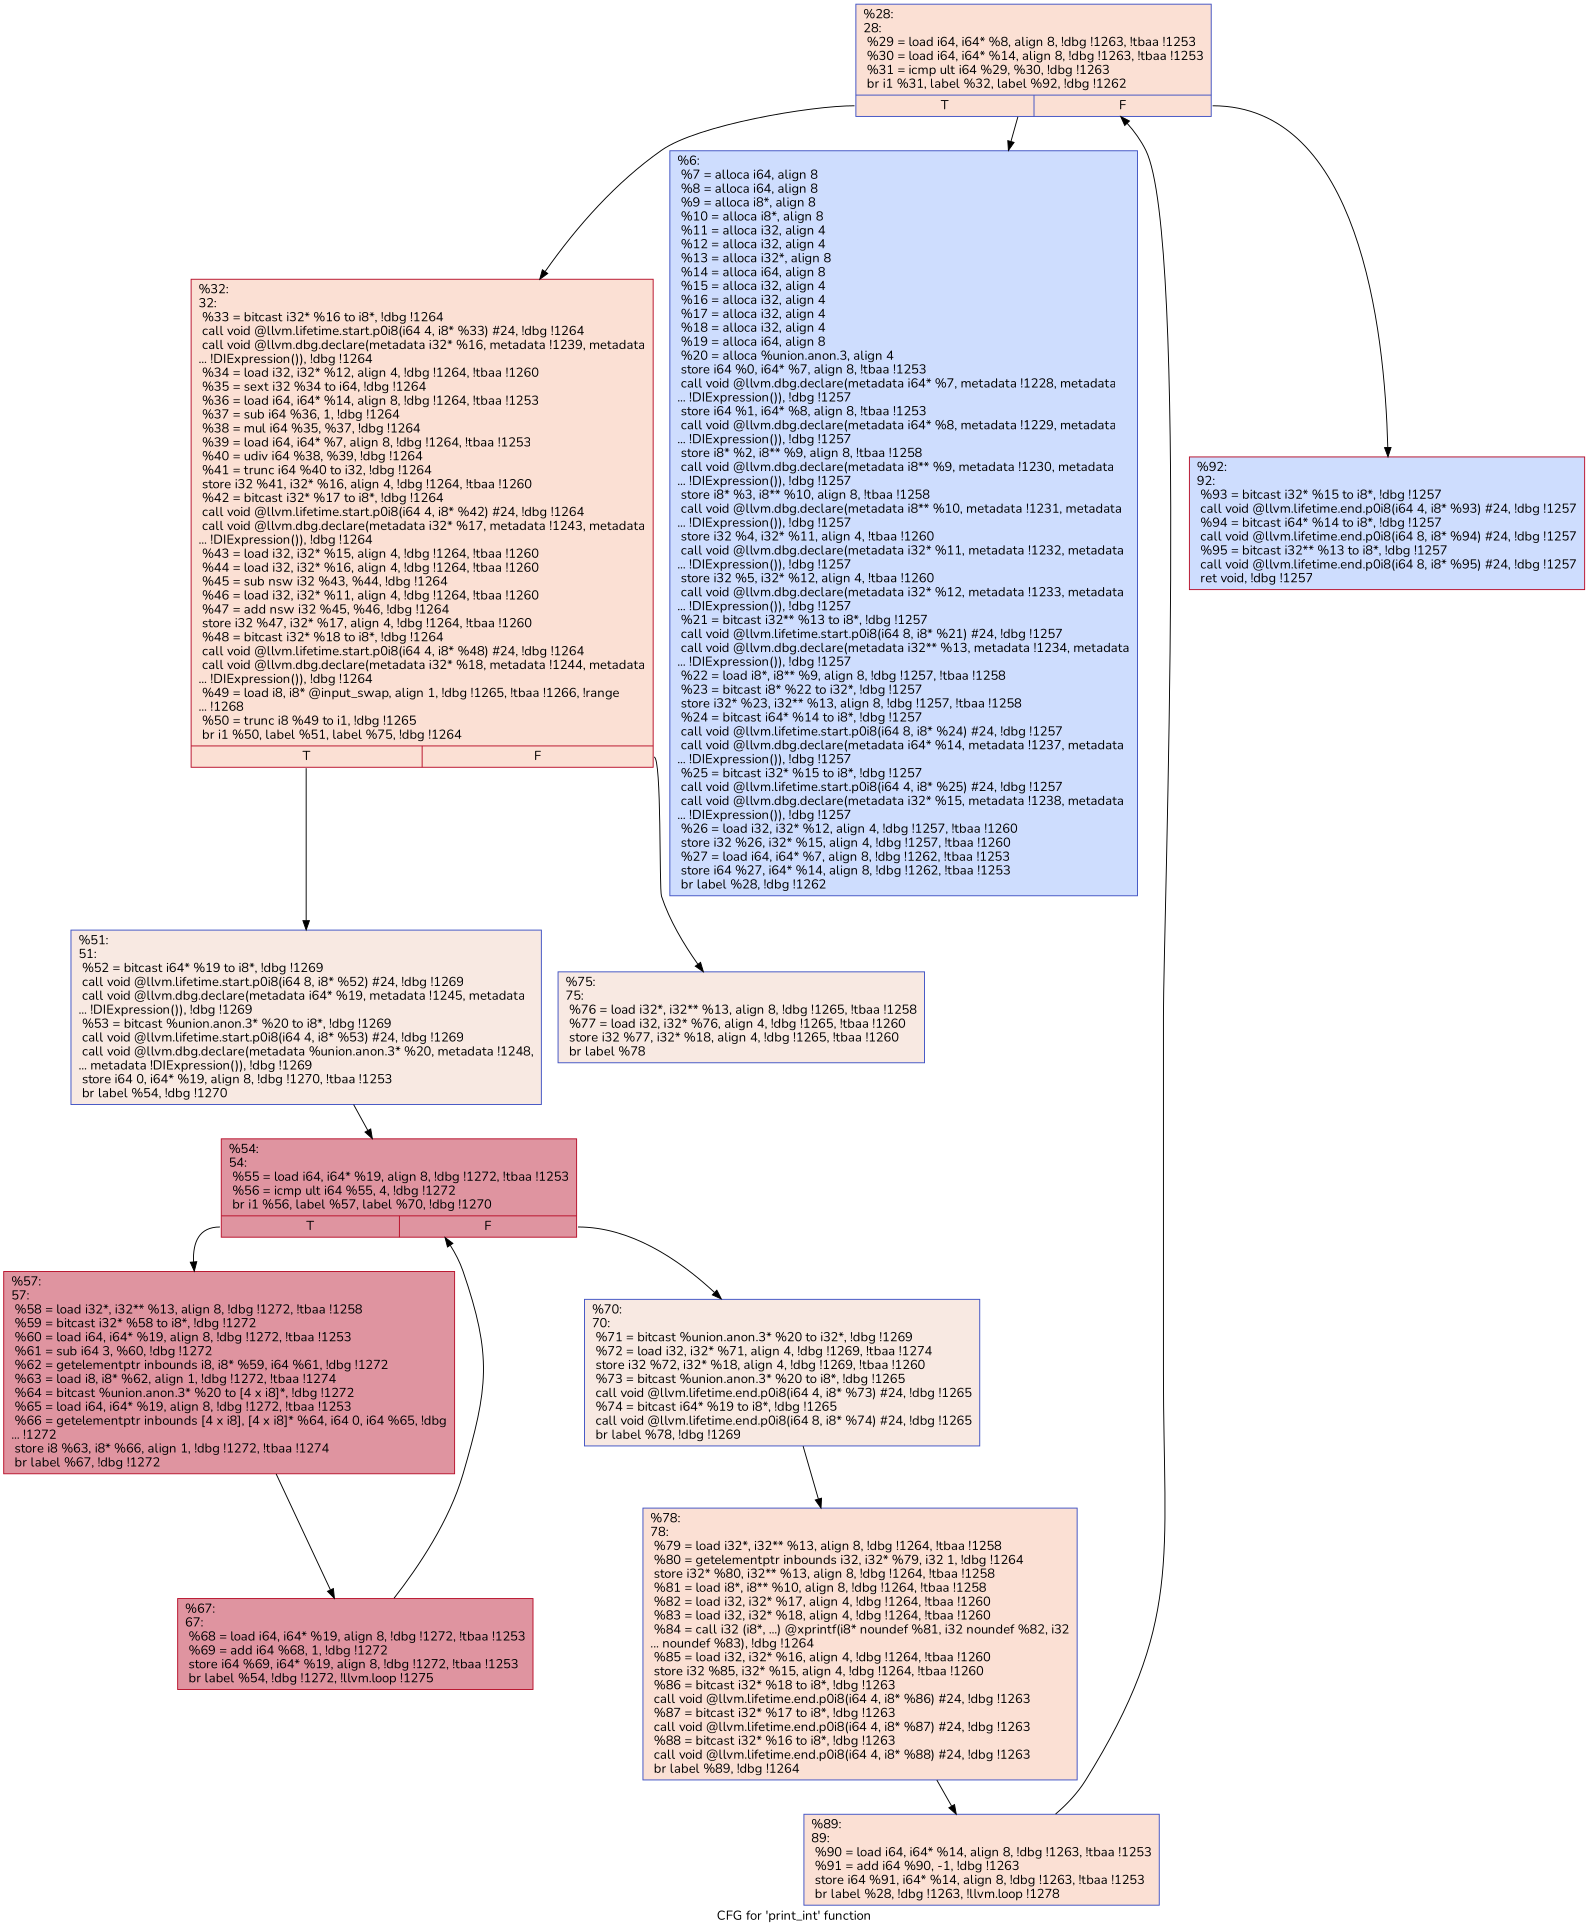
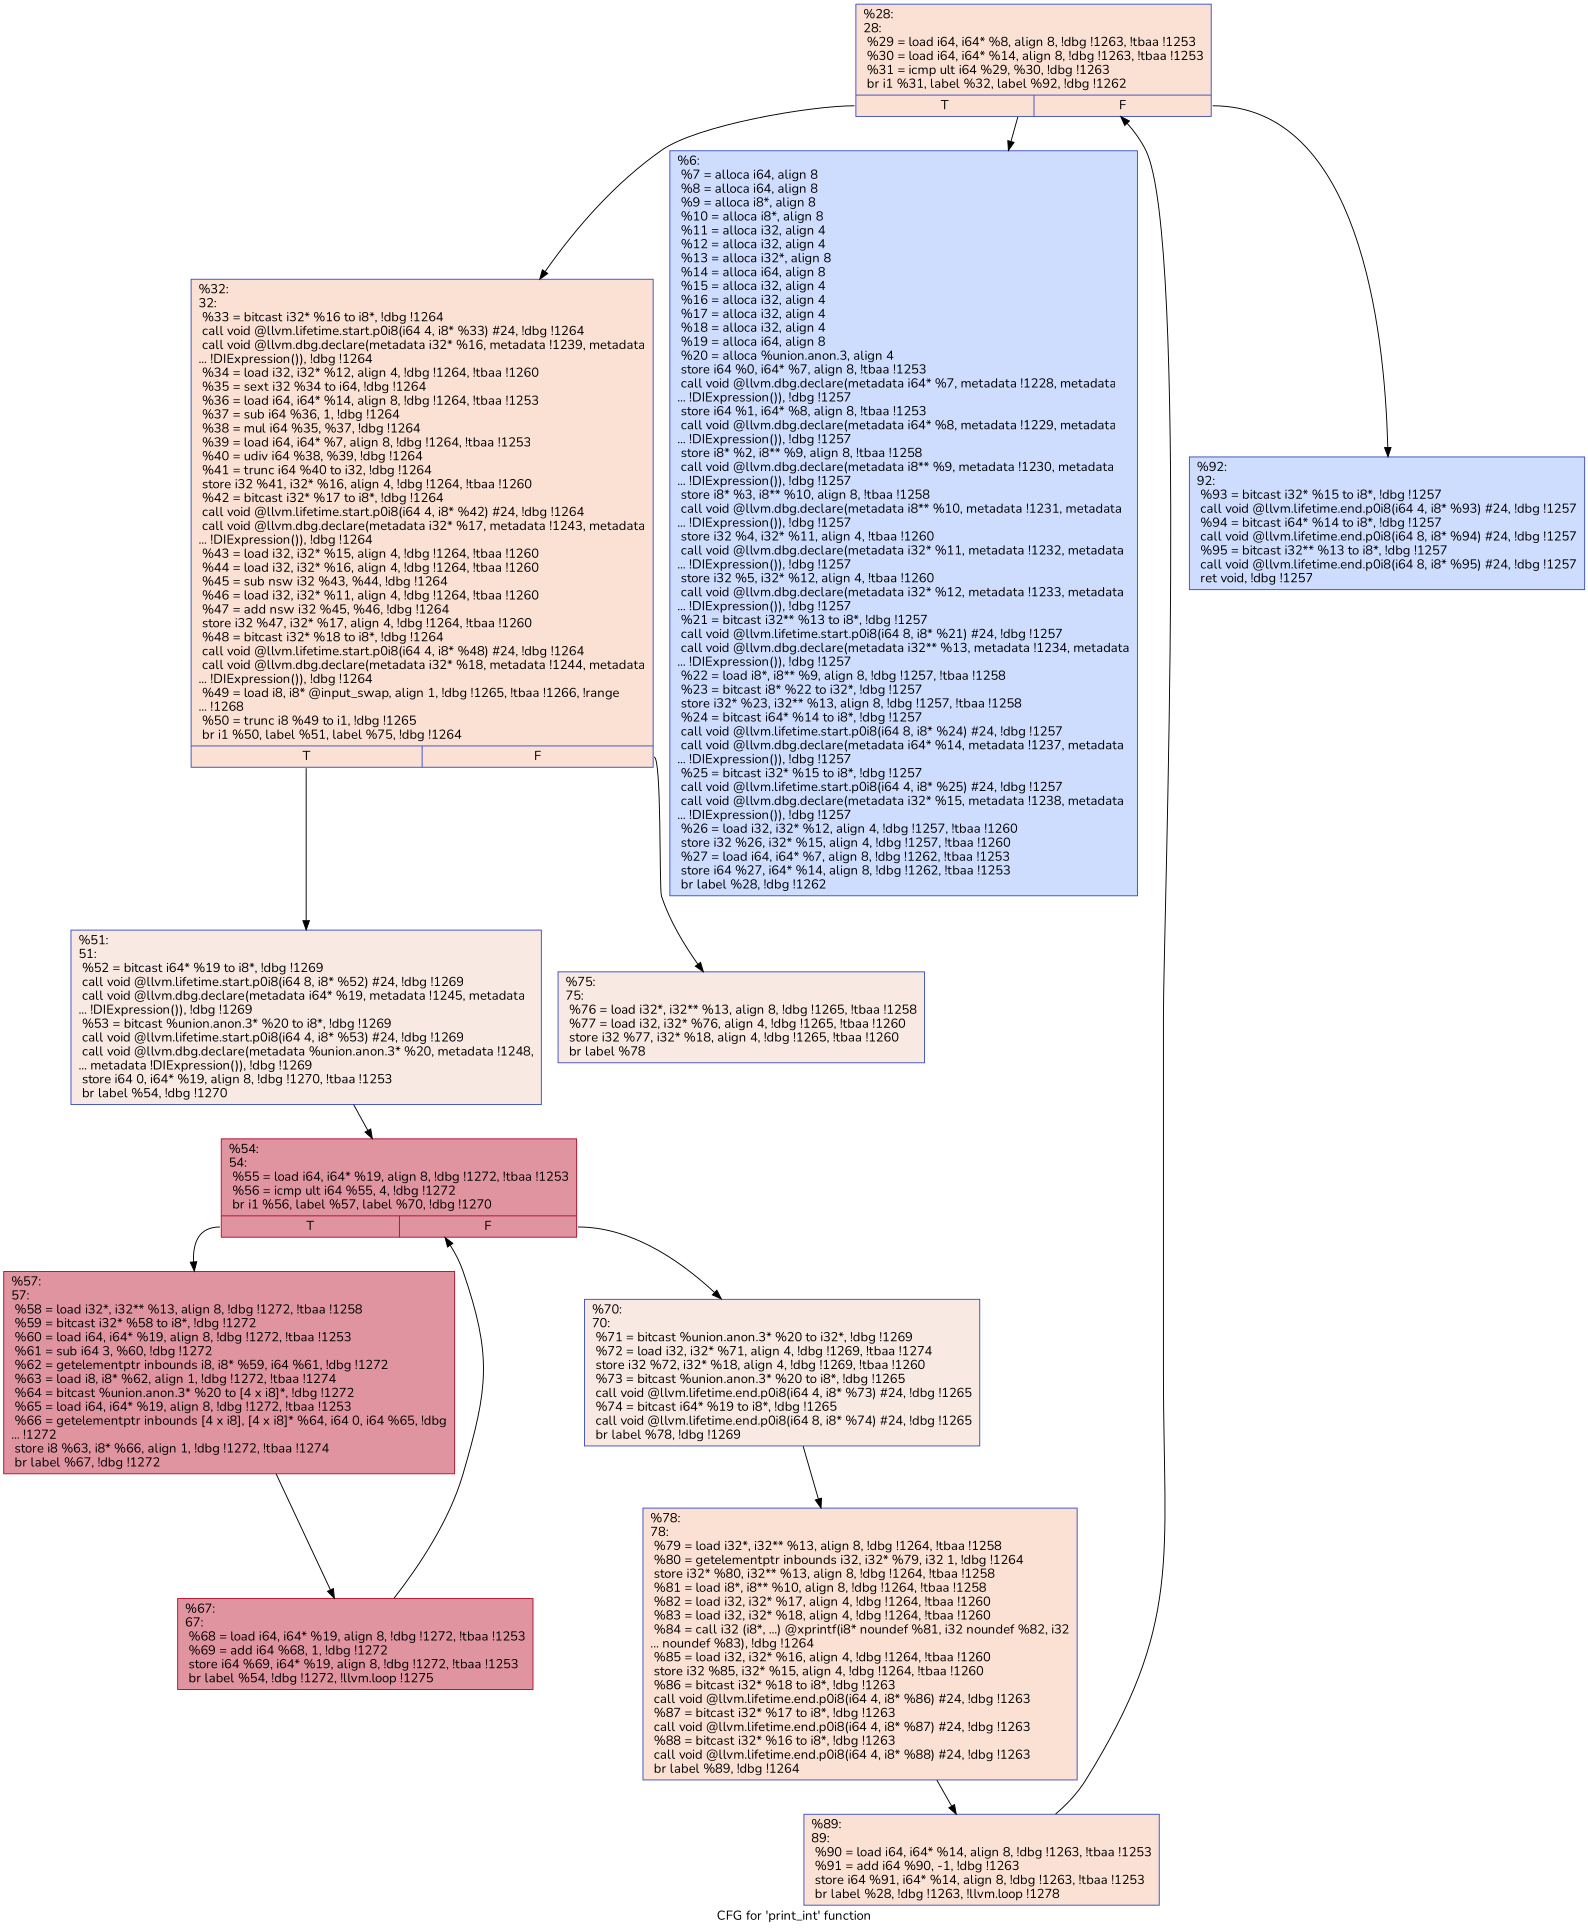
(422, 523) -> (422, 523)
(1387, 523) -> (1387, 523)
